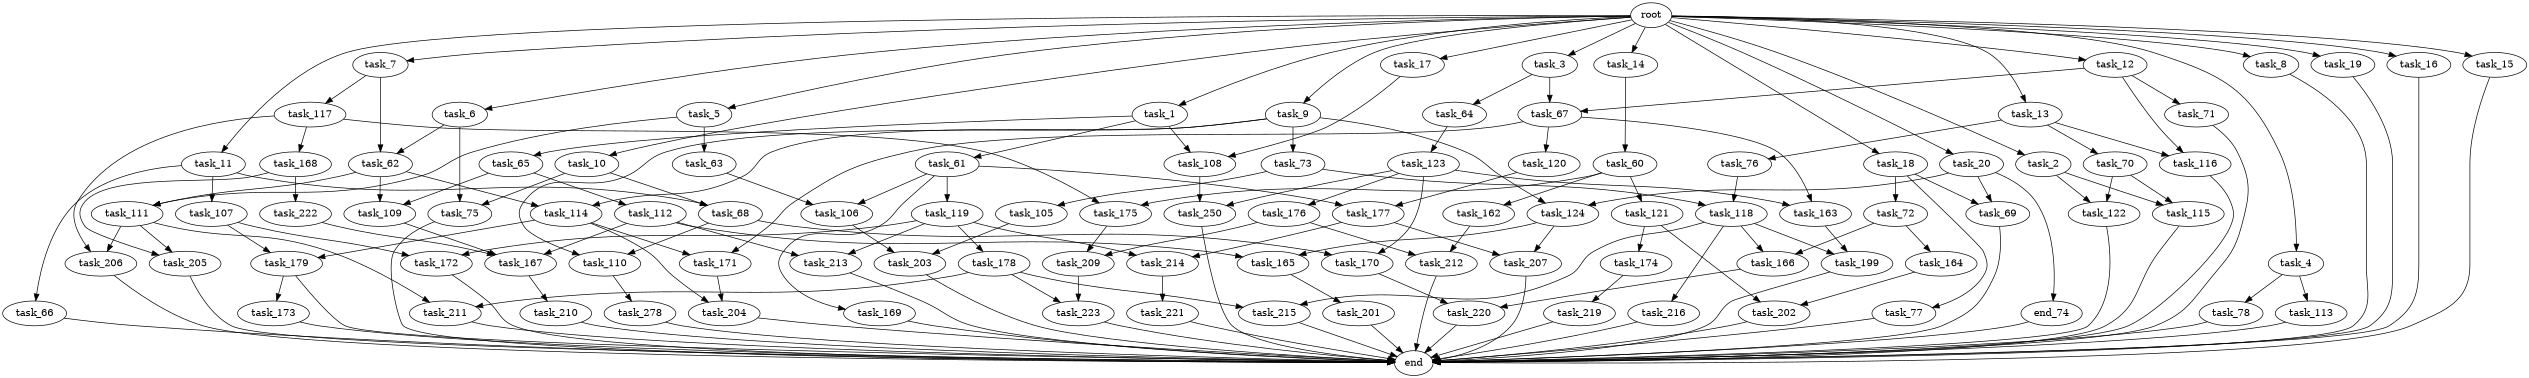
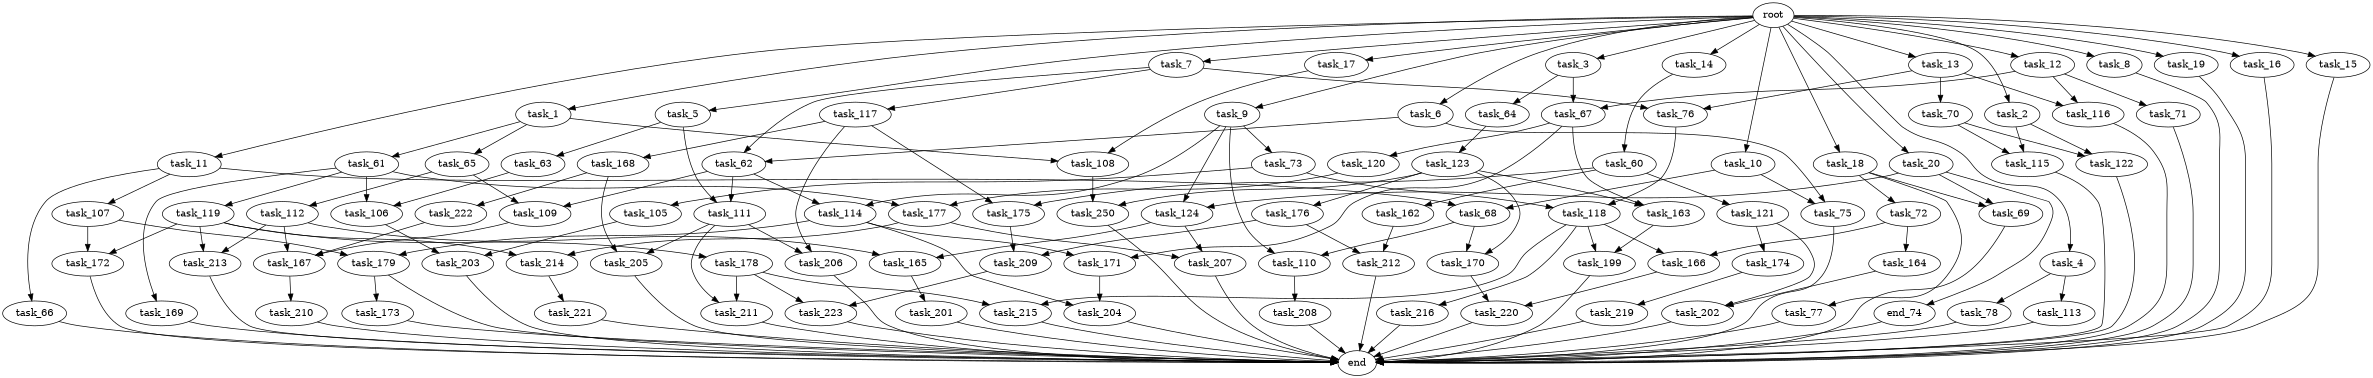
none -> (1422, 86)
(640, 313) -> (1295, 313)
